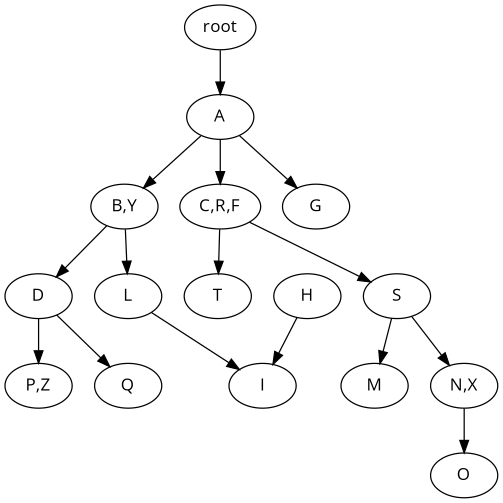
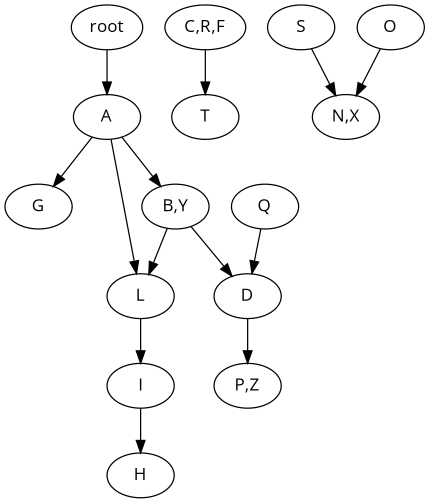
(220, 156) -> (123, 200)
(304, 249) -> none
(288, 335) -> (141, 424)
(79, 337) -> (258, 245)
(375, 386) -> none
(464, 424) -> (371, 67)
